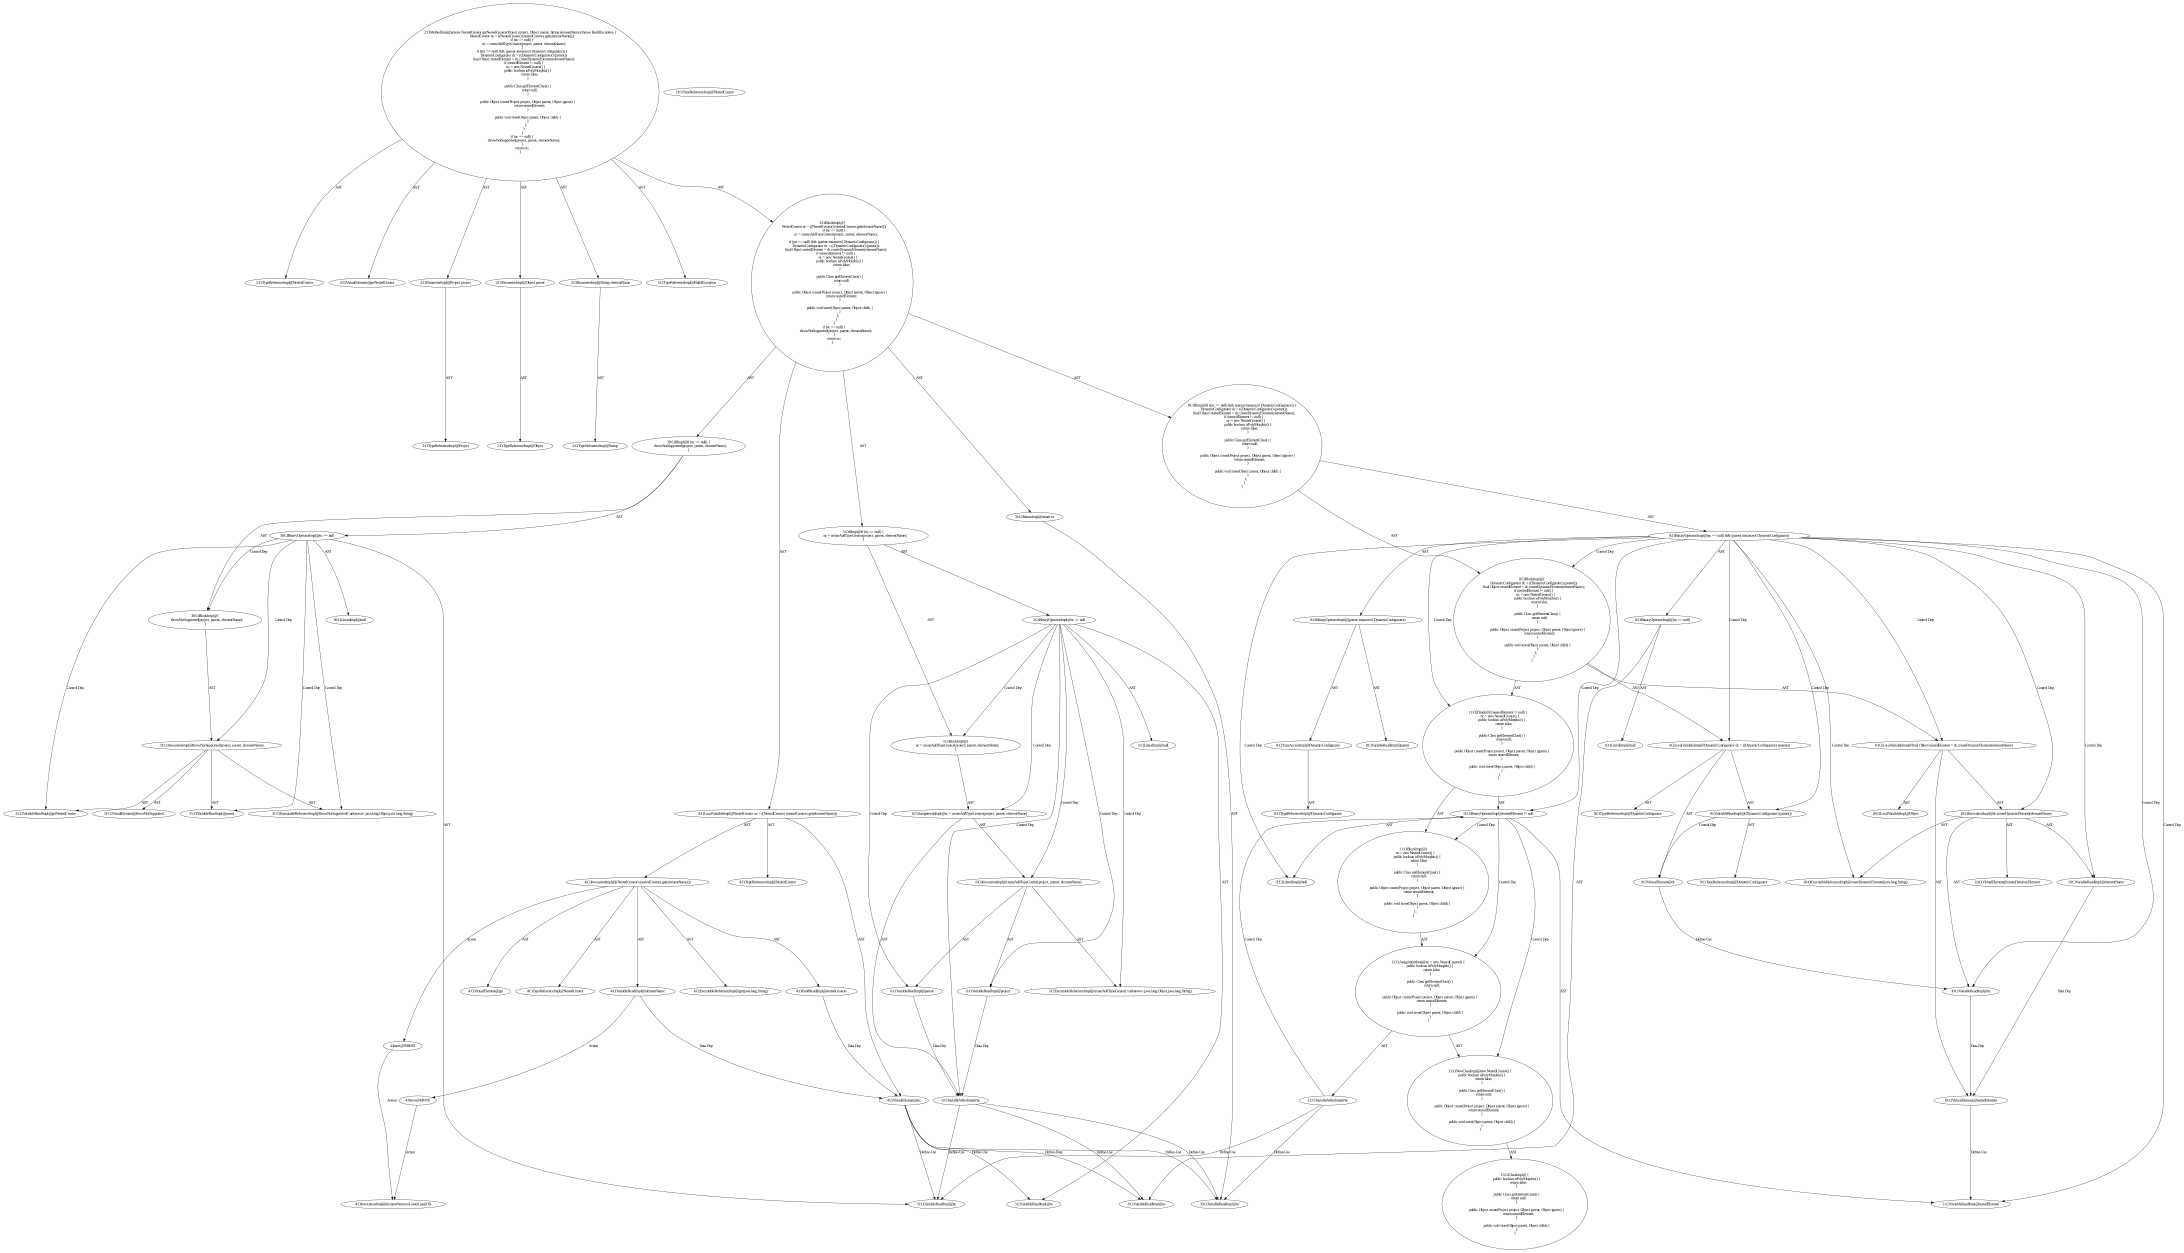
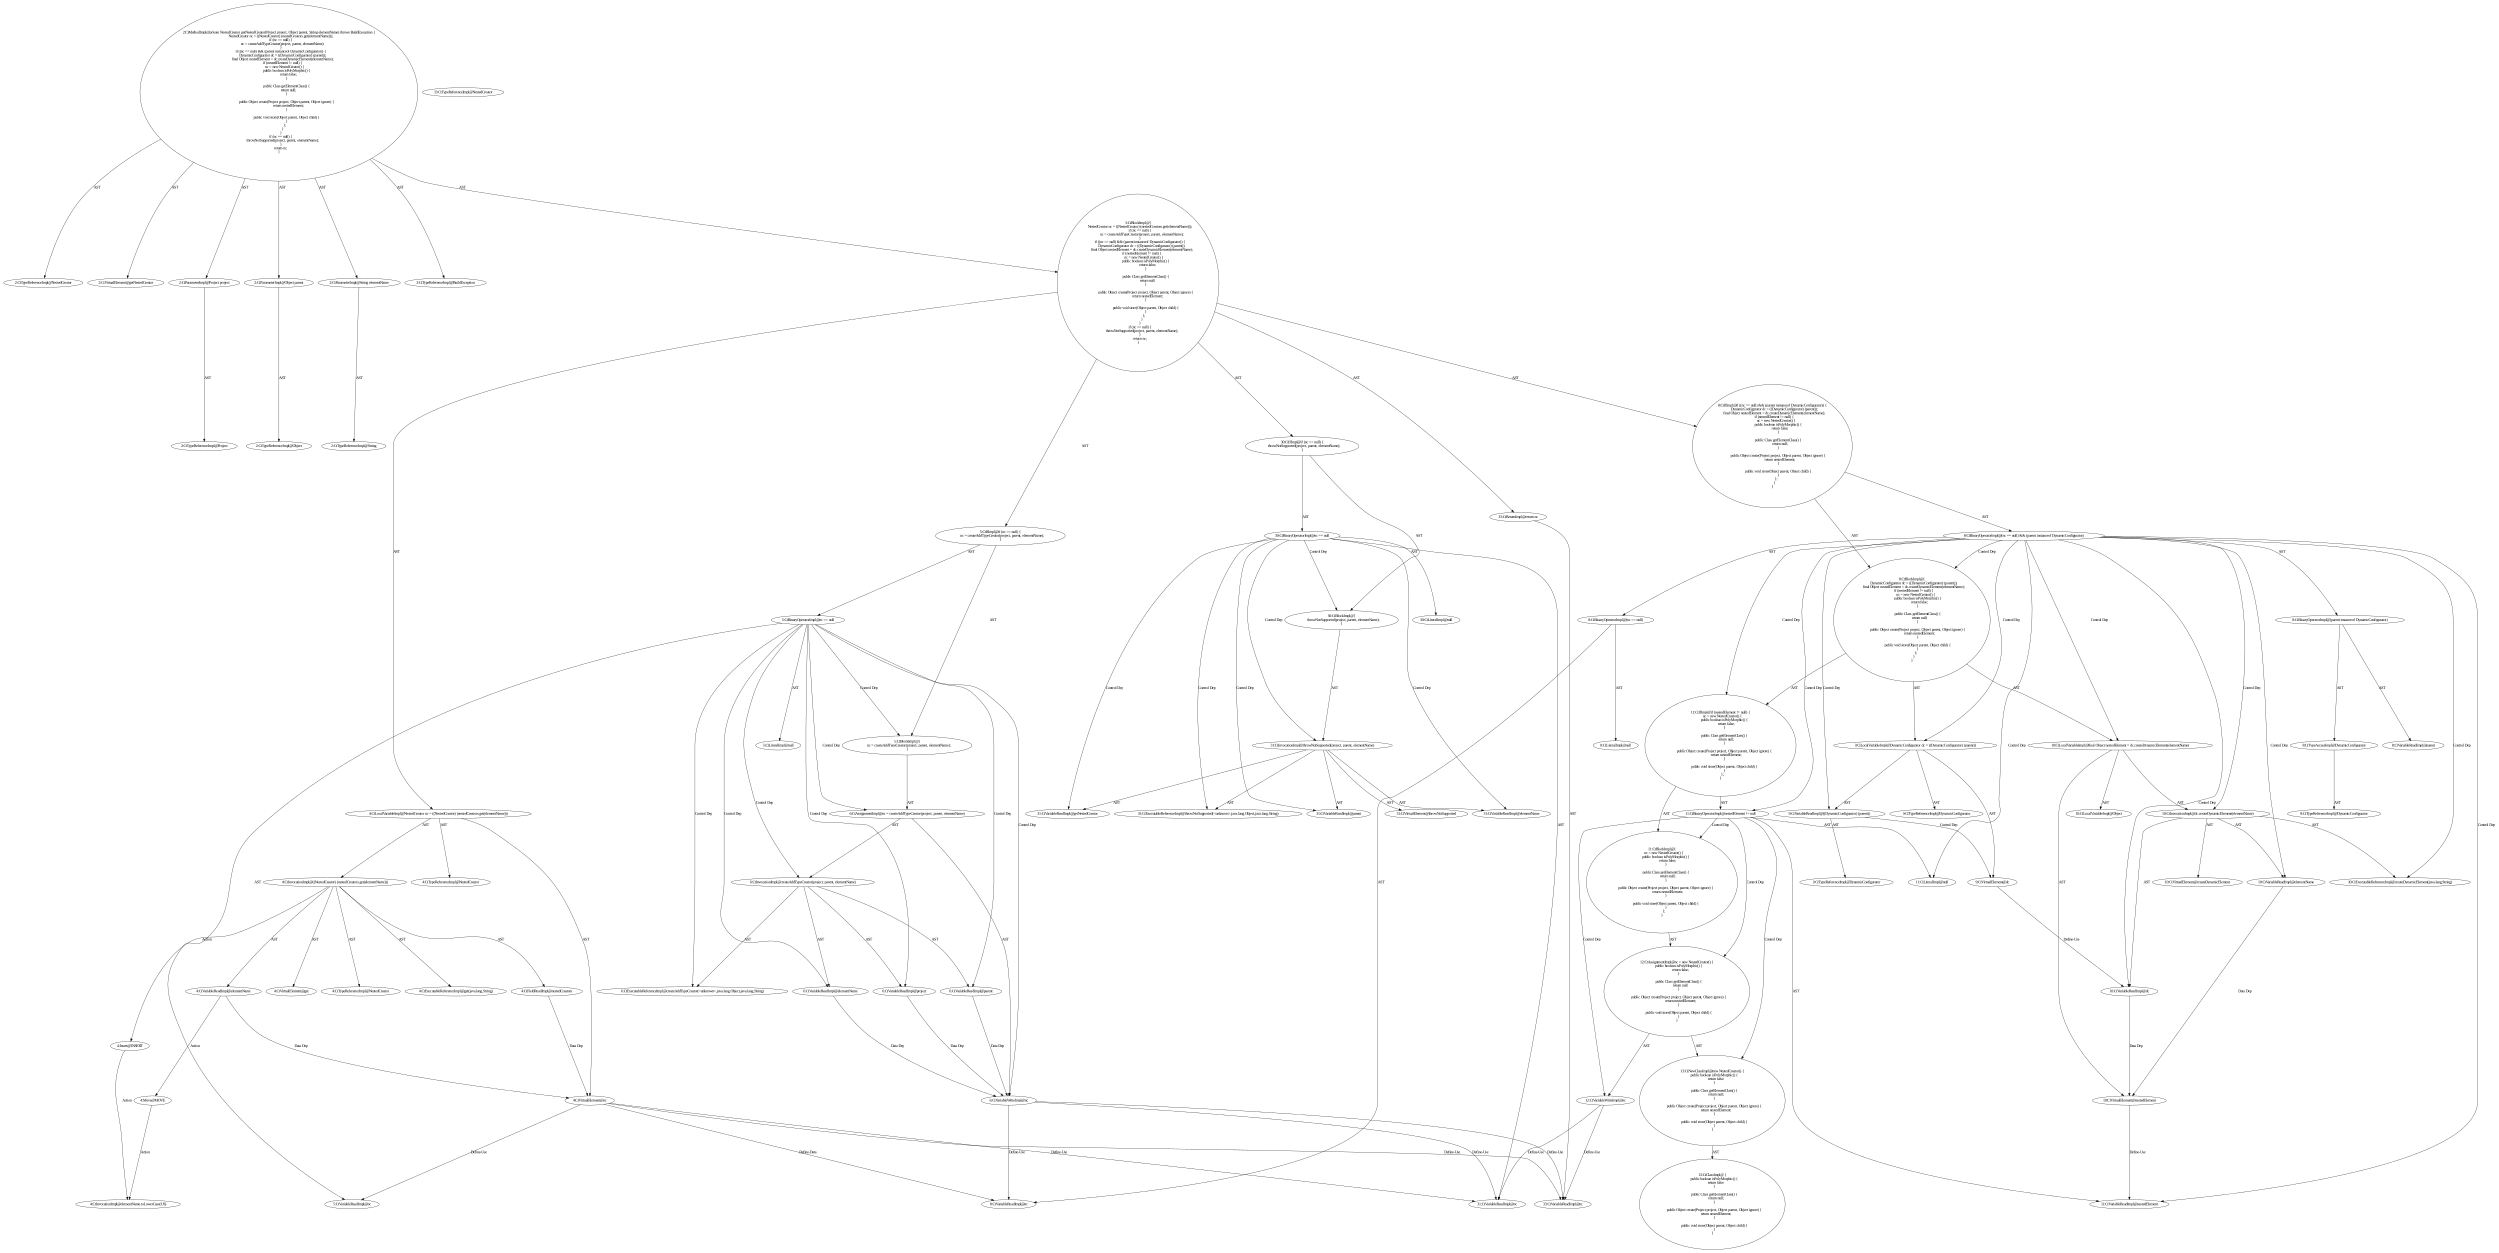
none -> (1511, 814)
(1244, 873) -> (1581, 911)
none -> (830, 991)
